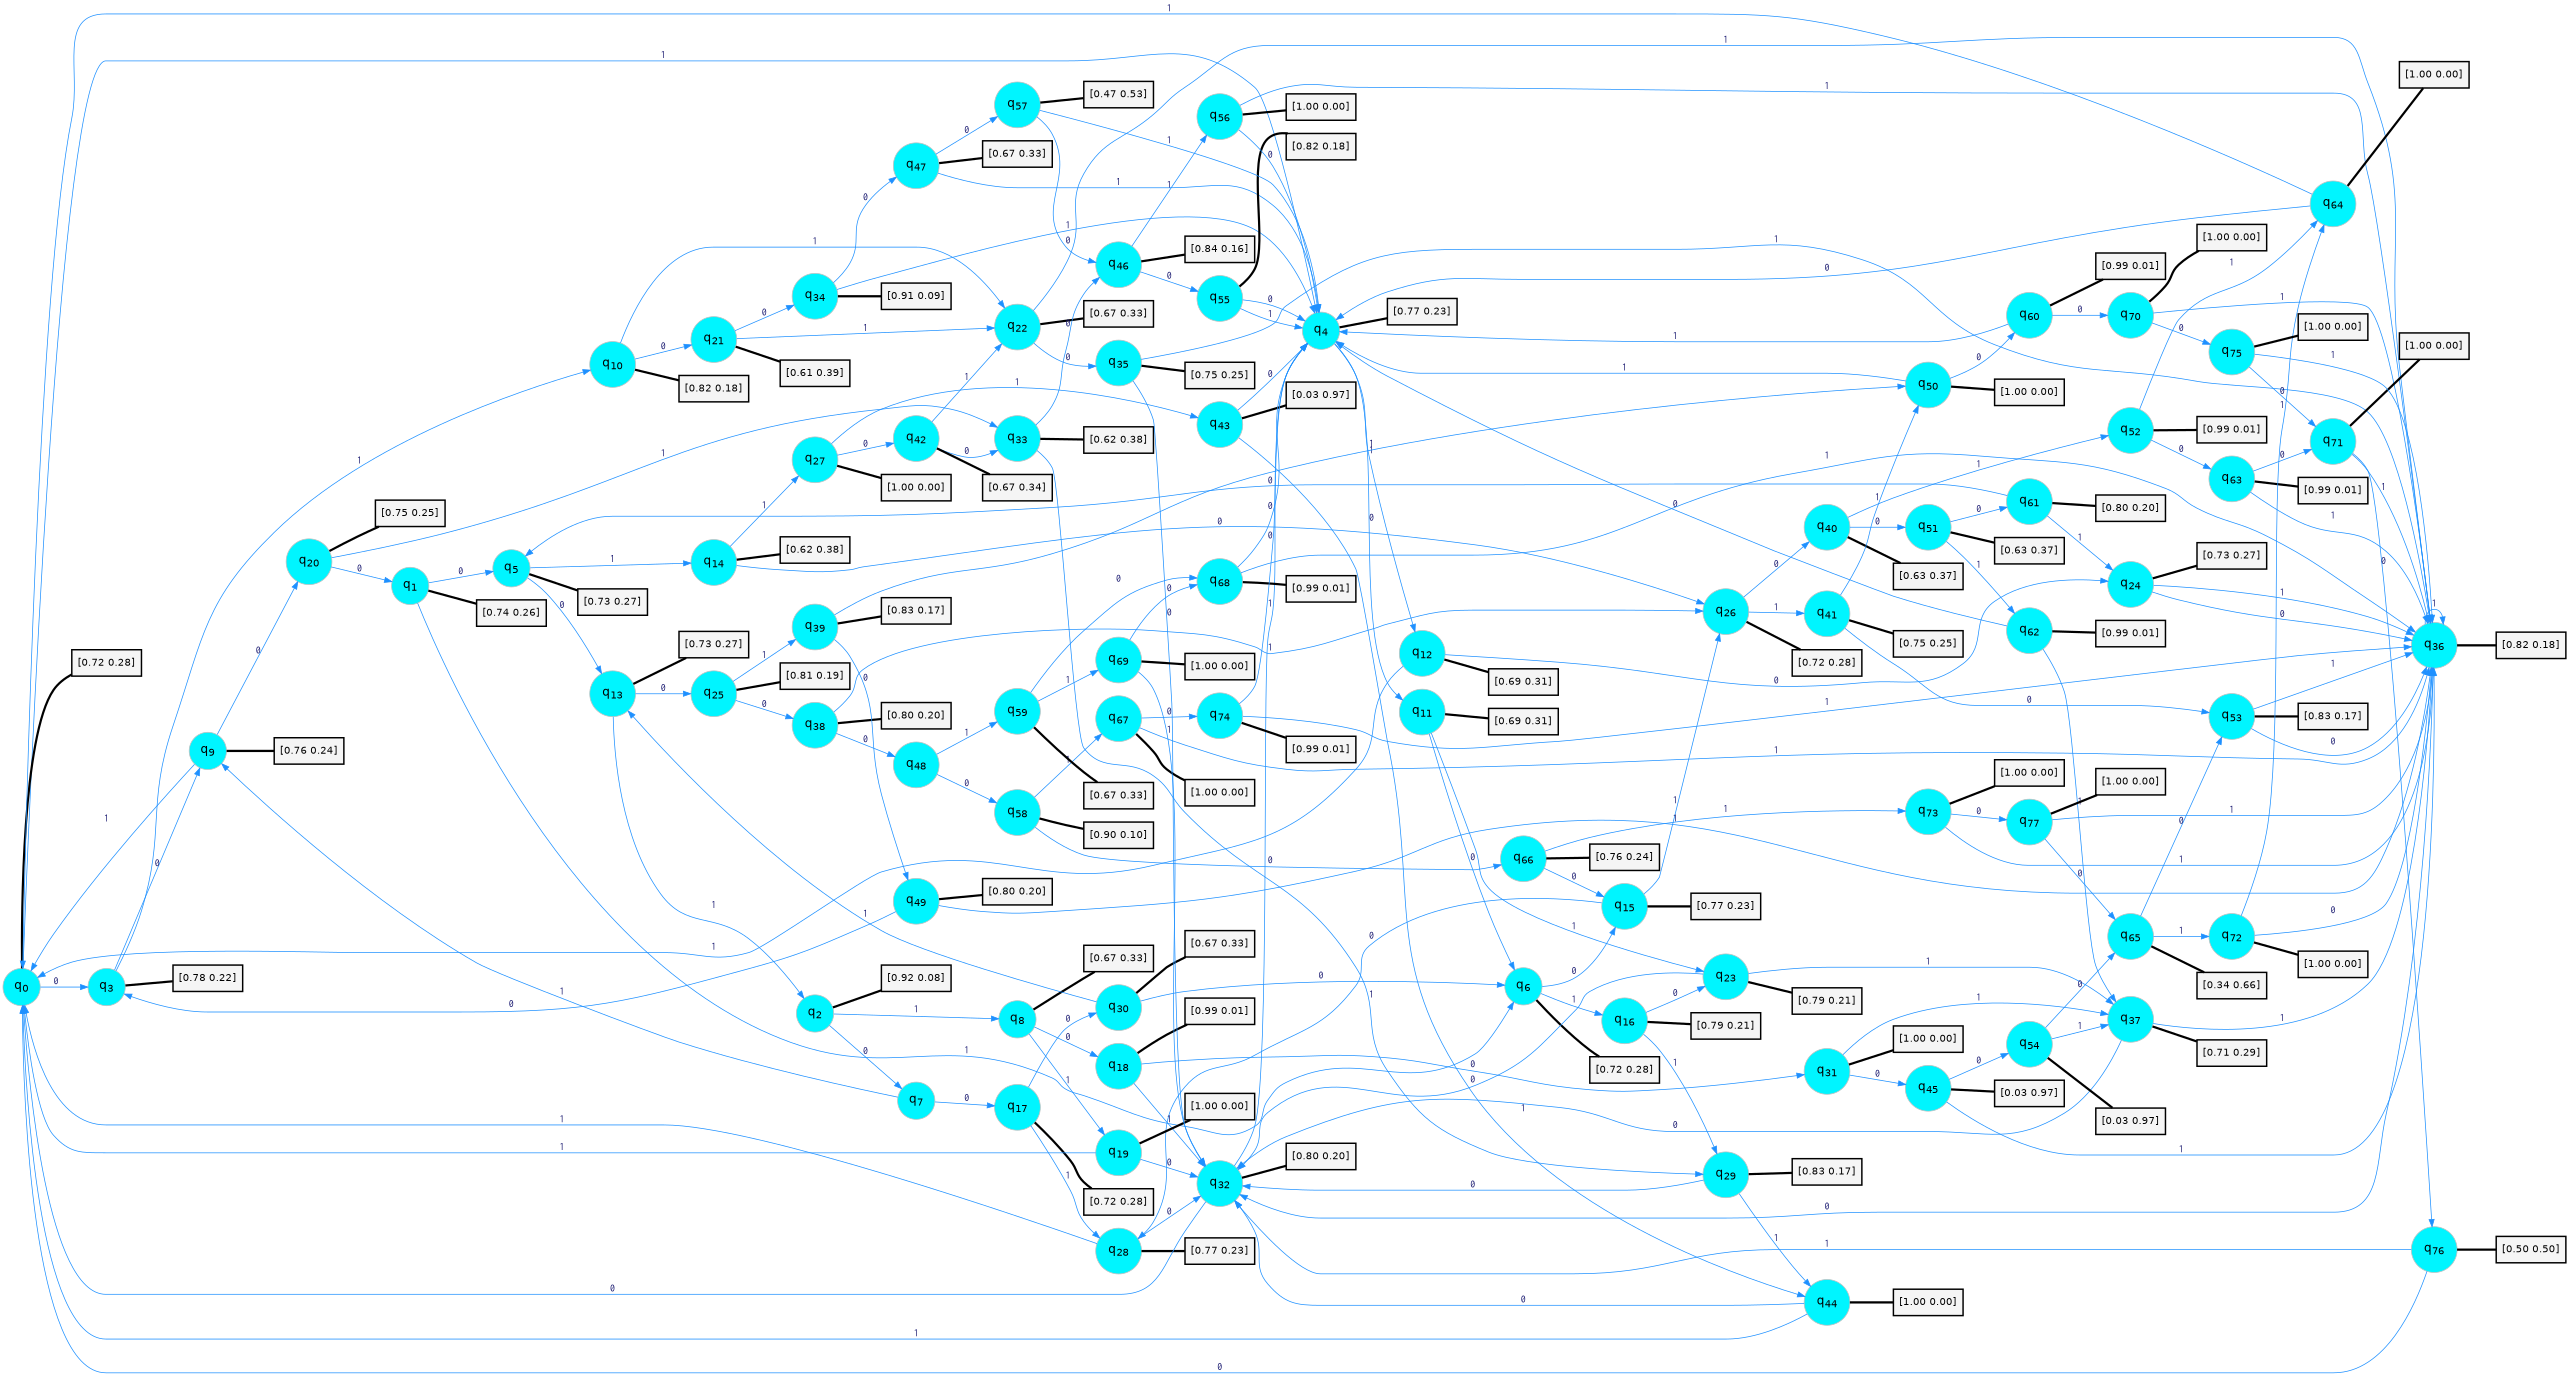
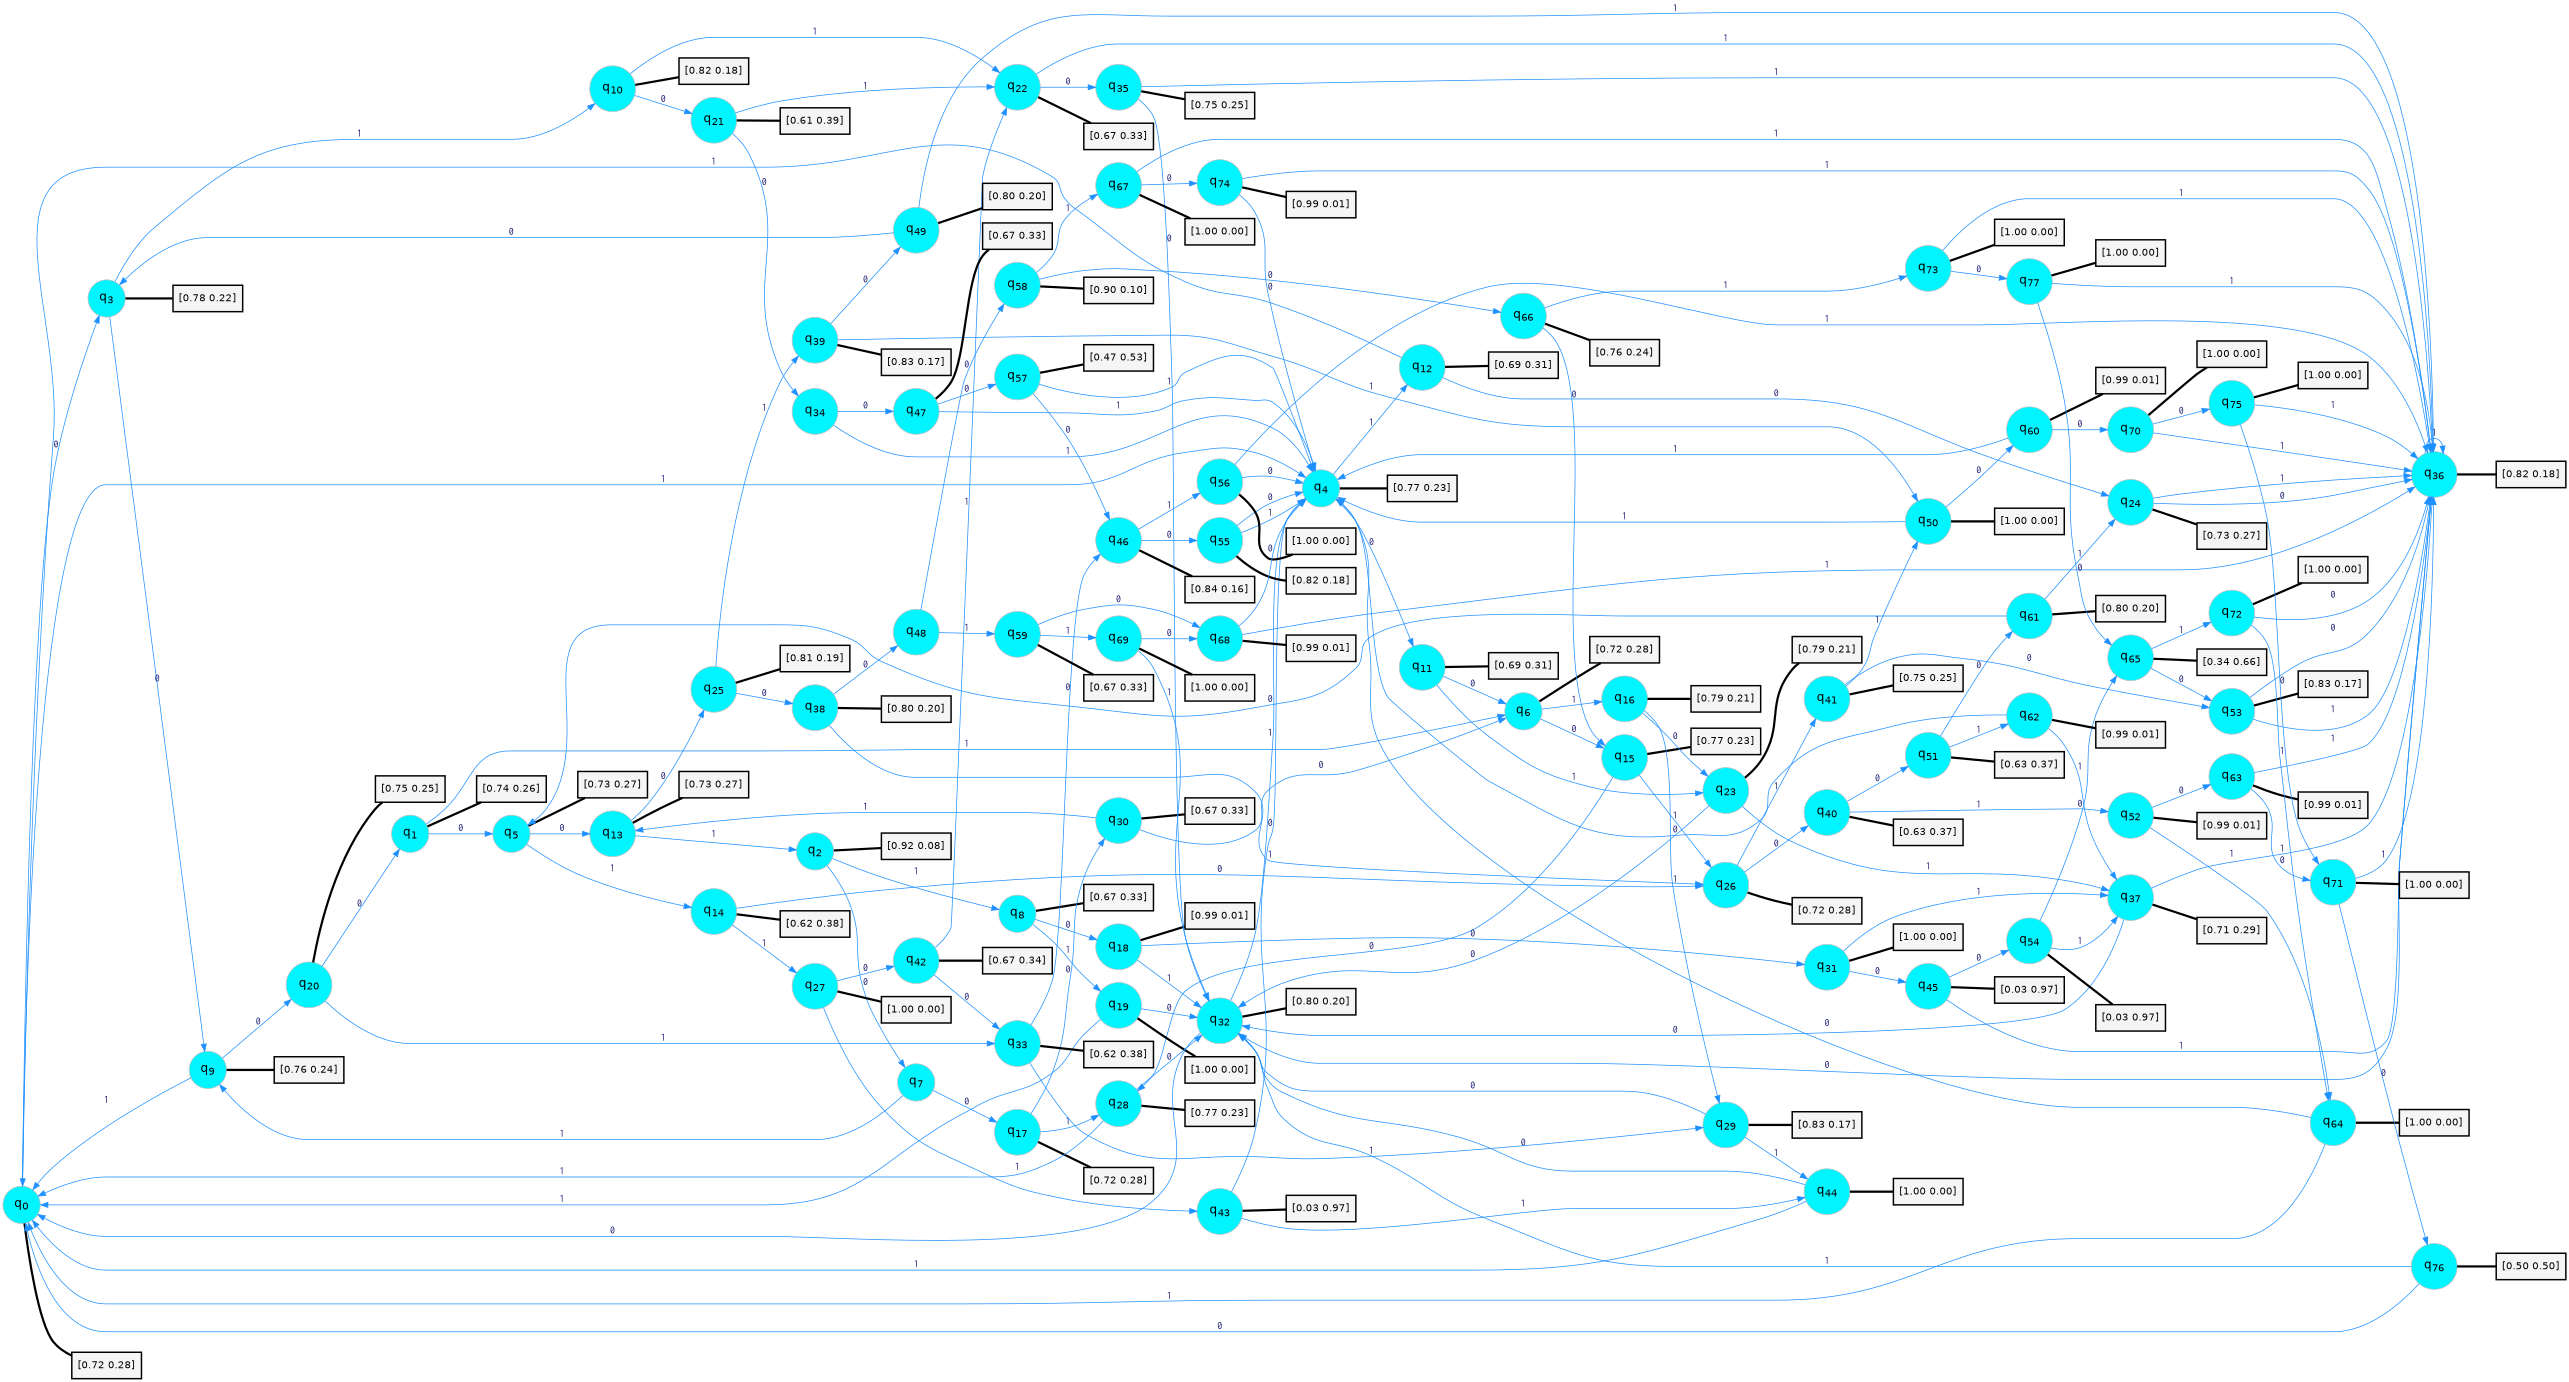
(916, 296) -> none
